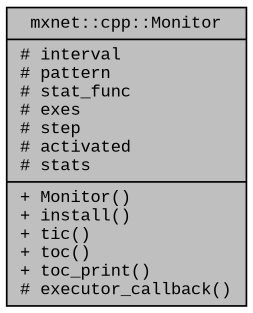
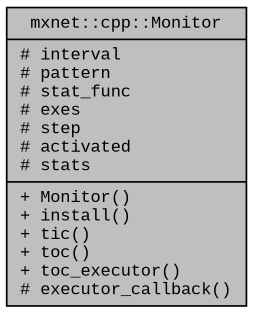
(86, 271) -> (101, 271)
